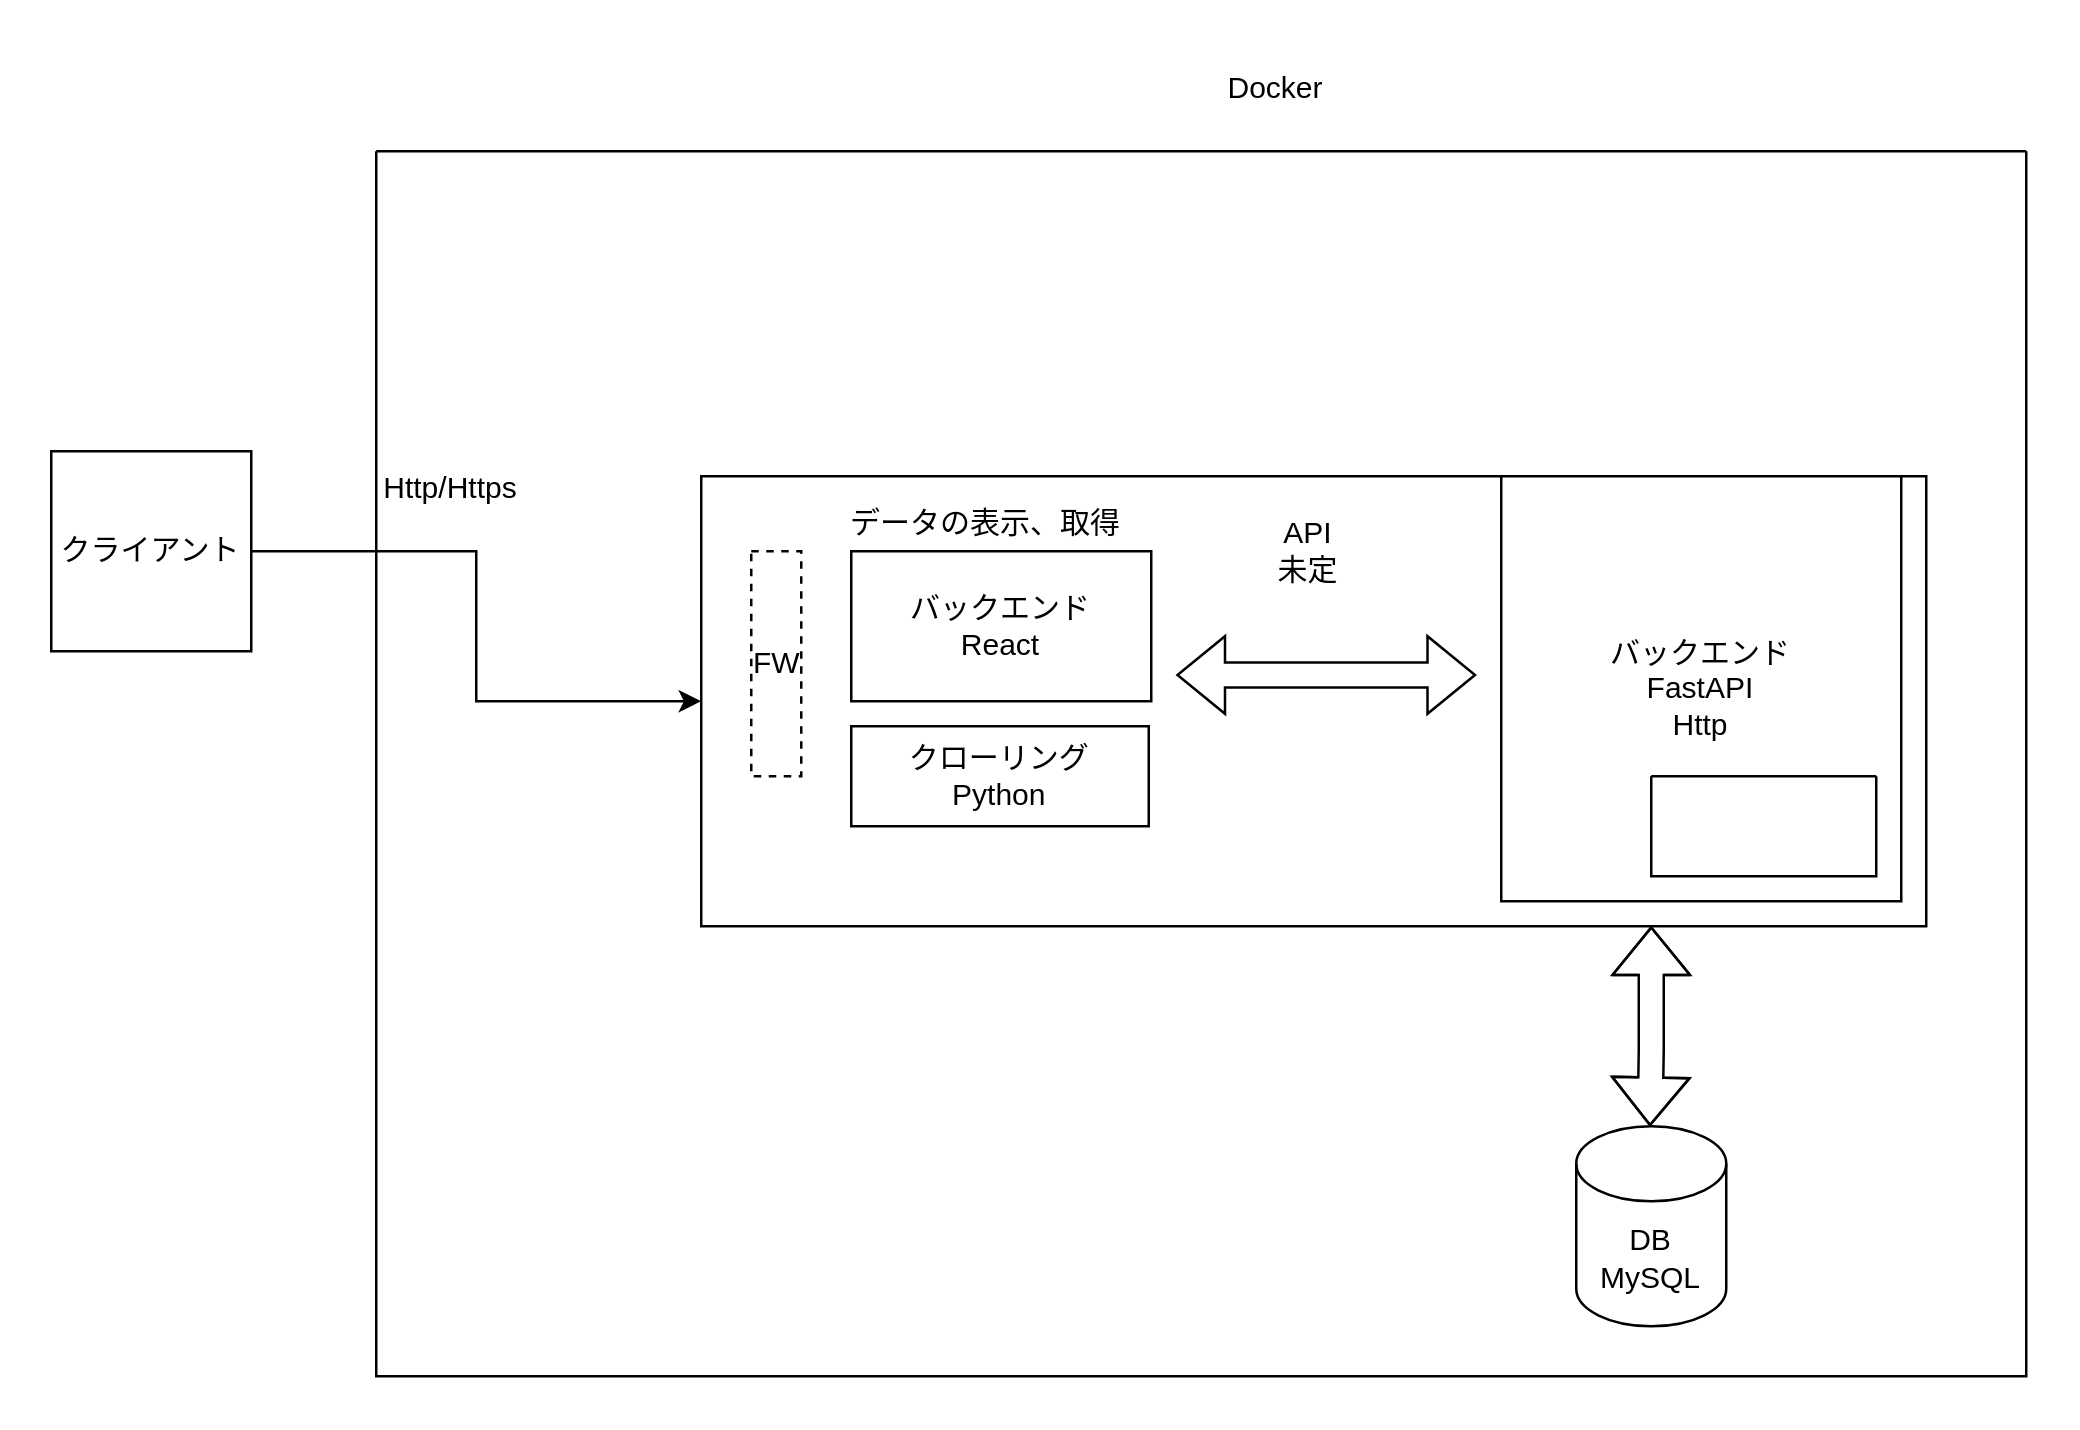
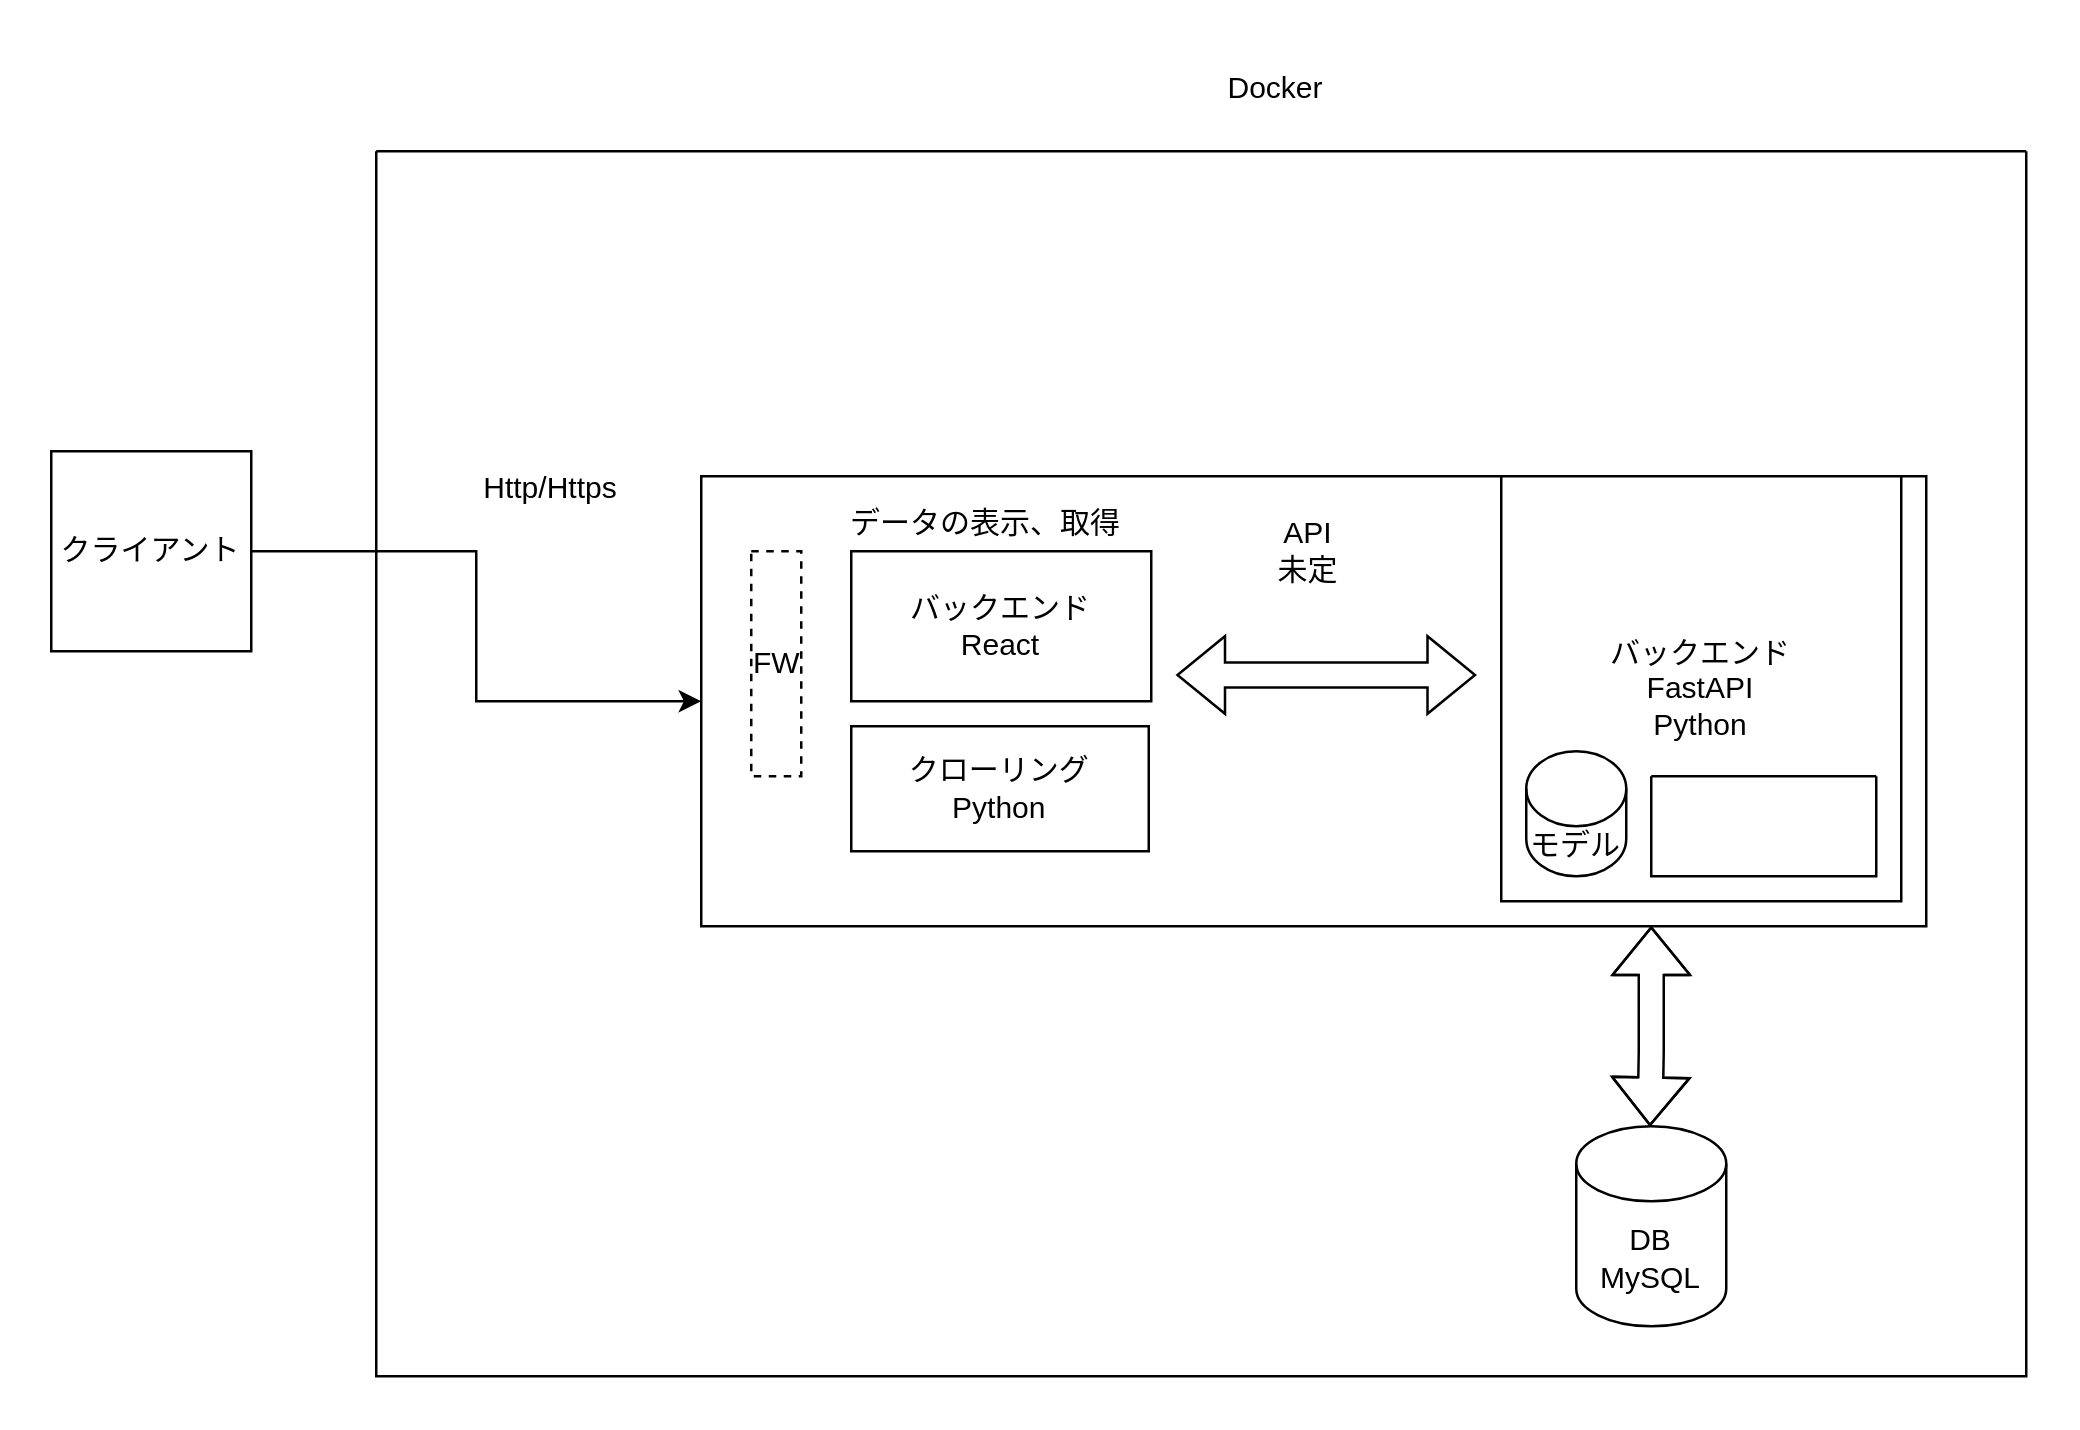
(451, 489) -> (551, 489)
(1701, 689) -> (1701, 689)
(1000, 776) -> (1000, 789)
none -> (1576, 814)
